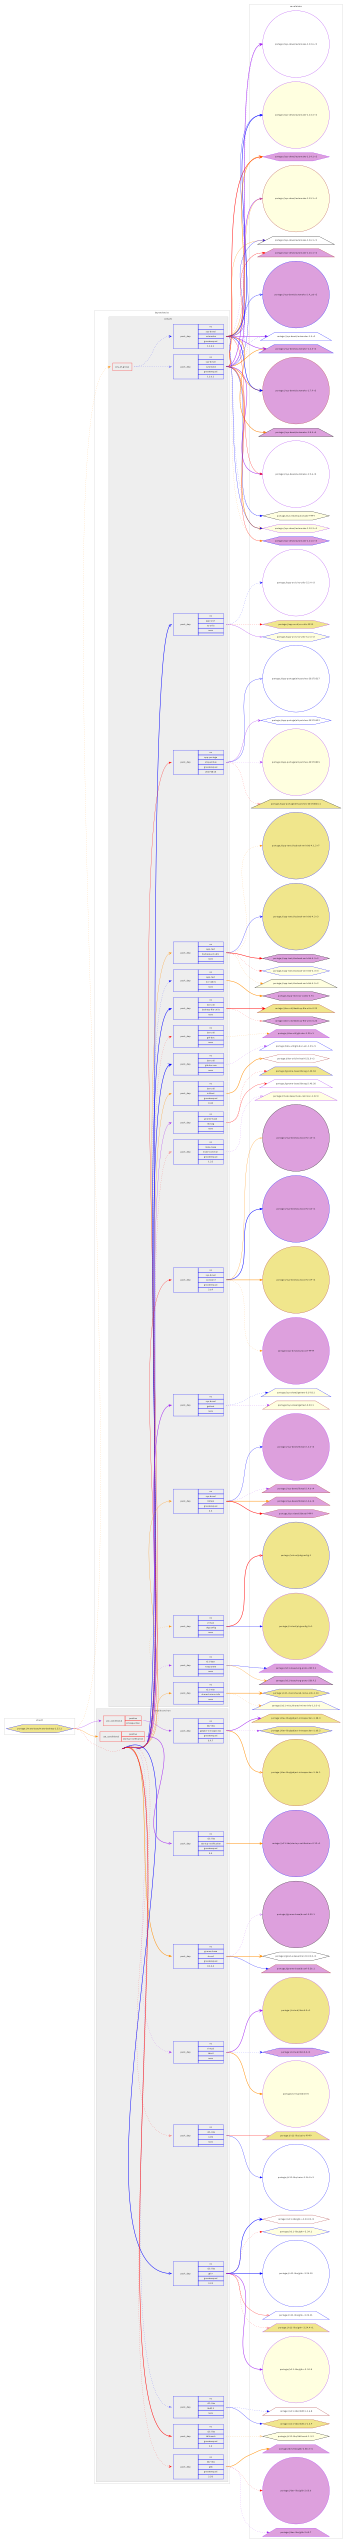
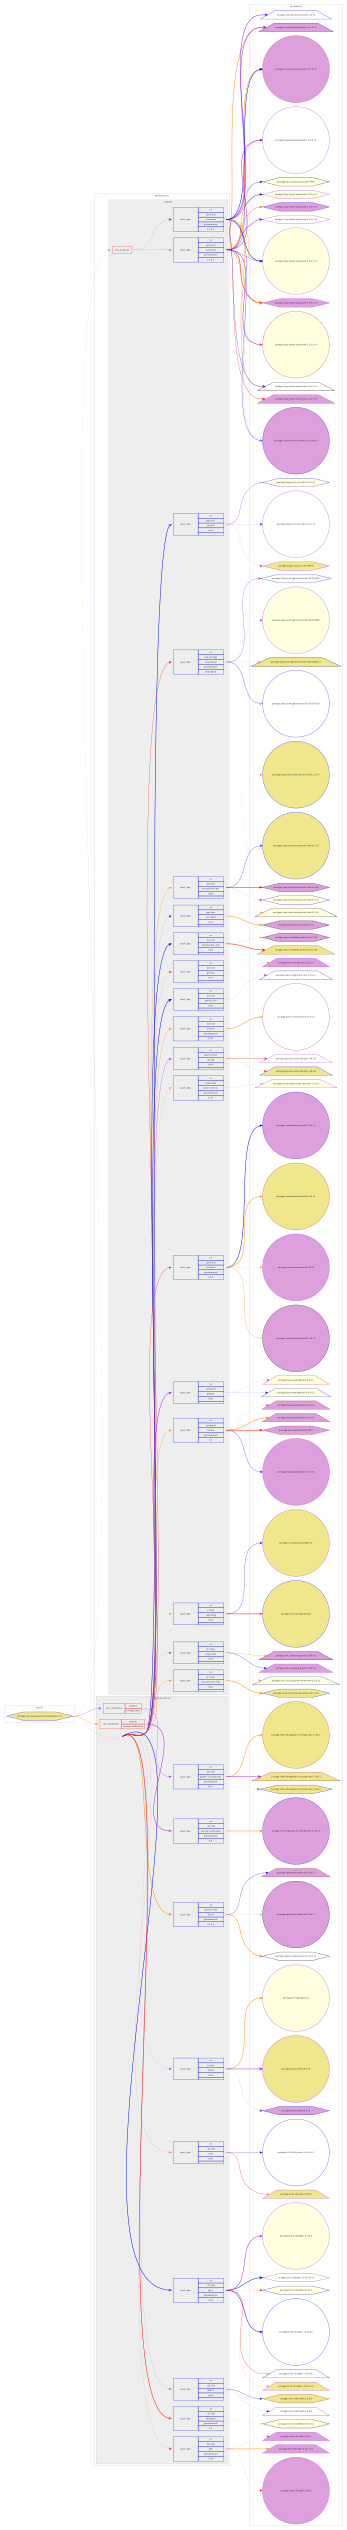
(296, 44) -> (296, 219)
(296, 432) -> none
(296, 1059) -> (296, 1017)
